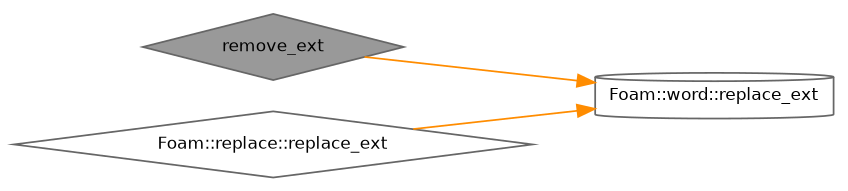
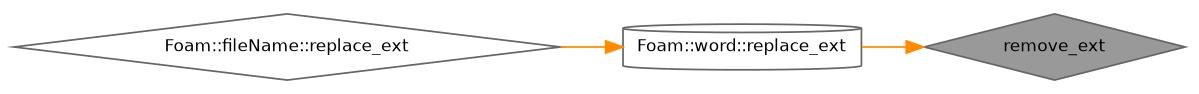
(471, 69) -> (884, 47)
(273, 144) -> (287, 47)
